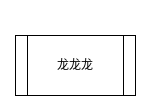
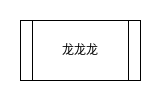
(76, 66) -> (81, 51)
